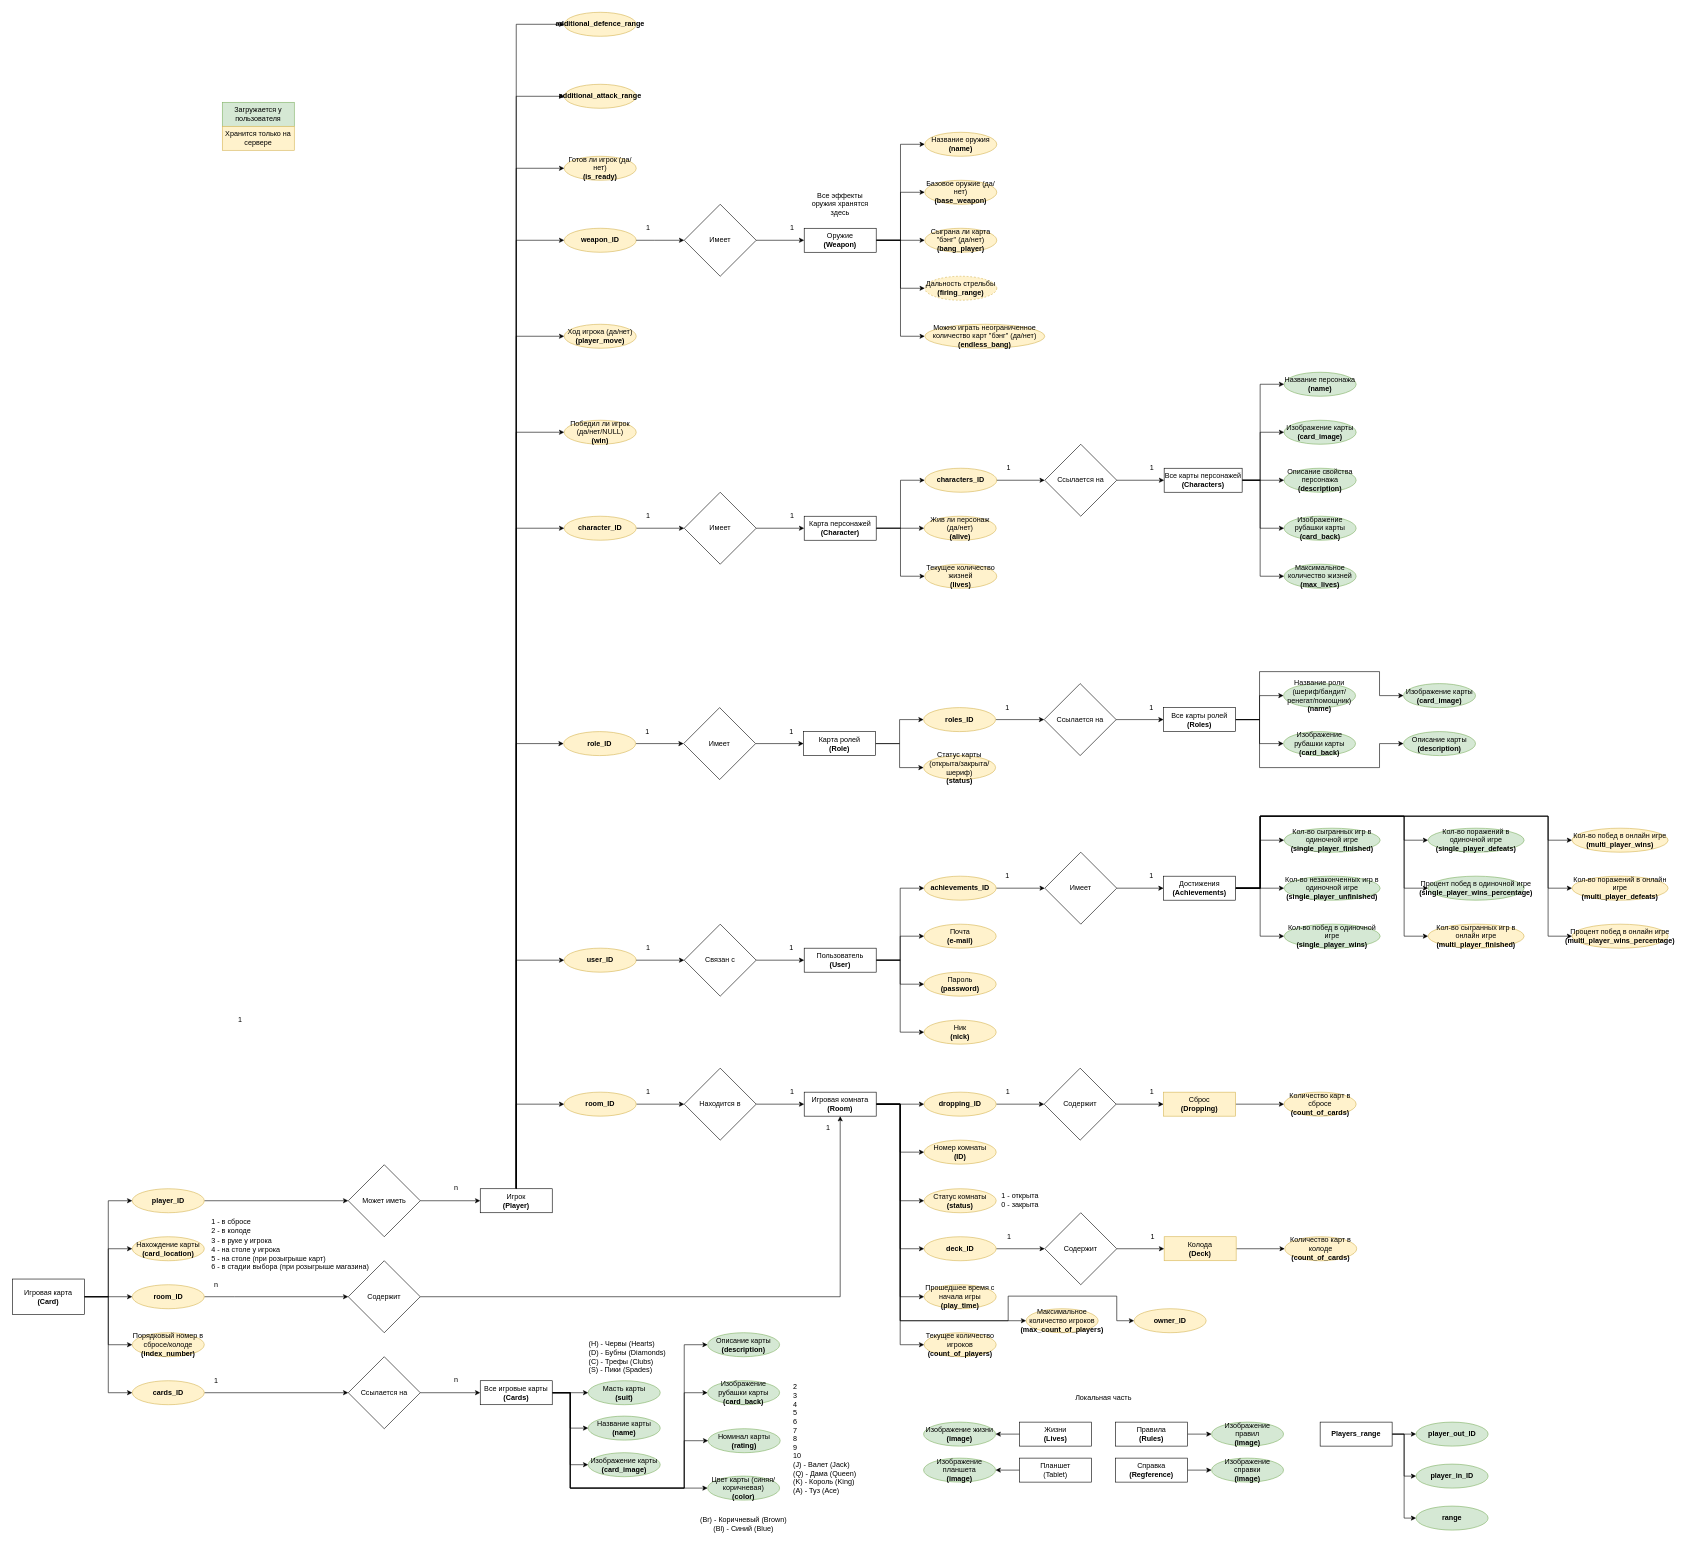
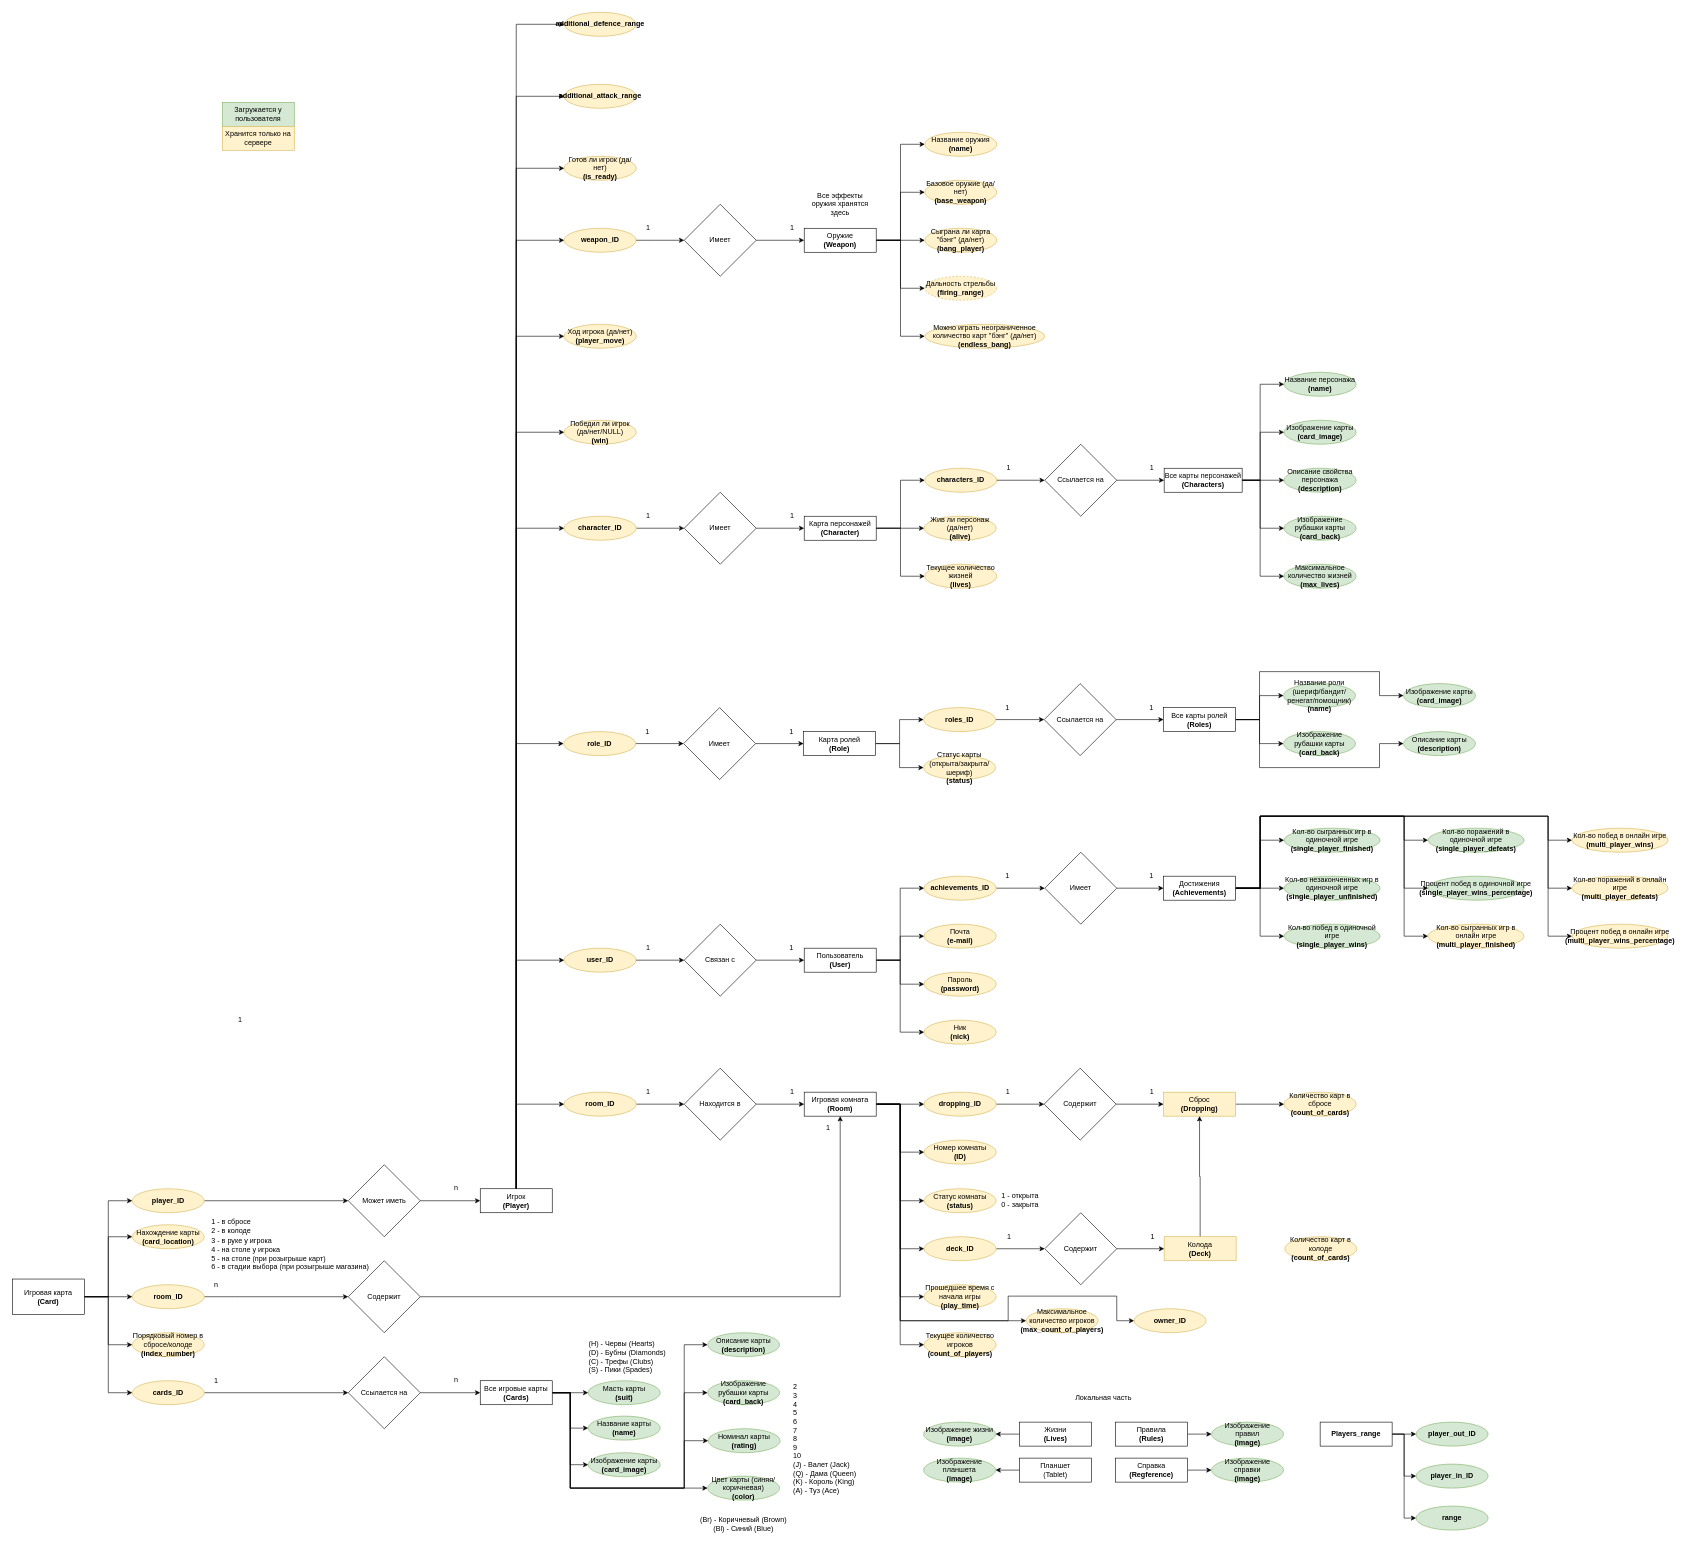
(168, 1249) -> (168, 1237)
(1279, 1249) -> (1200, 1149)
